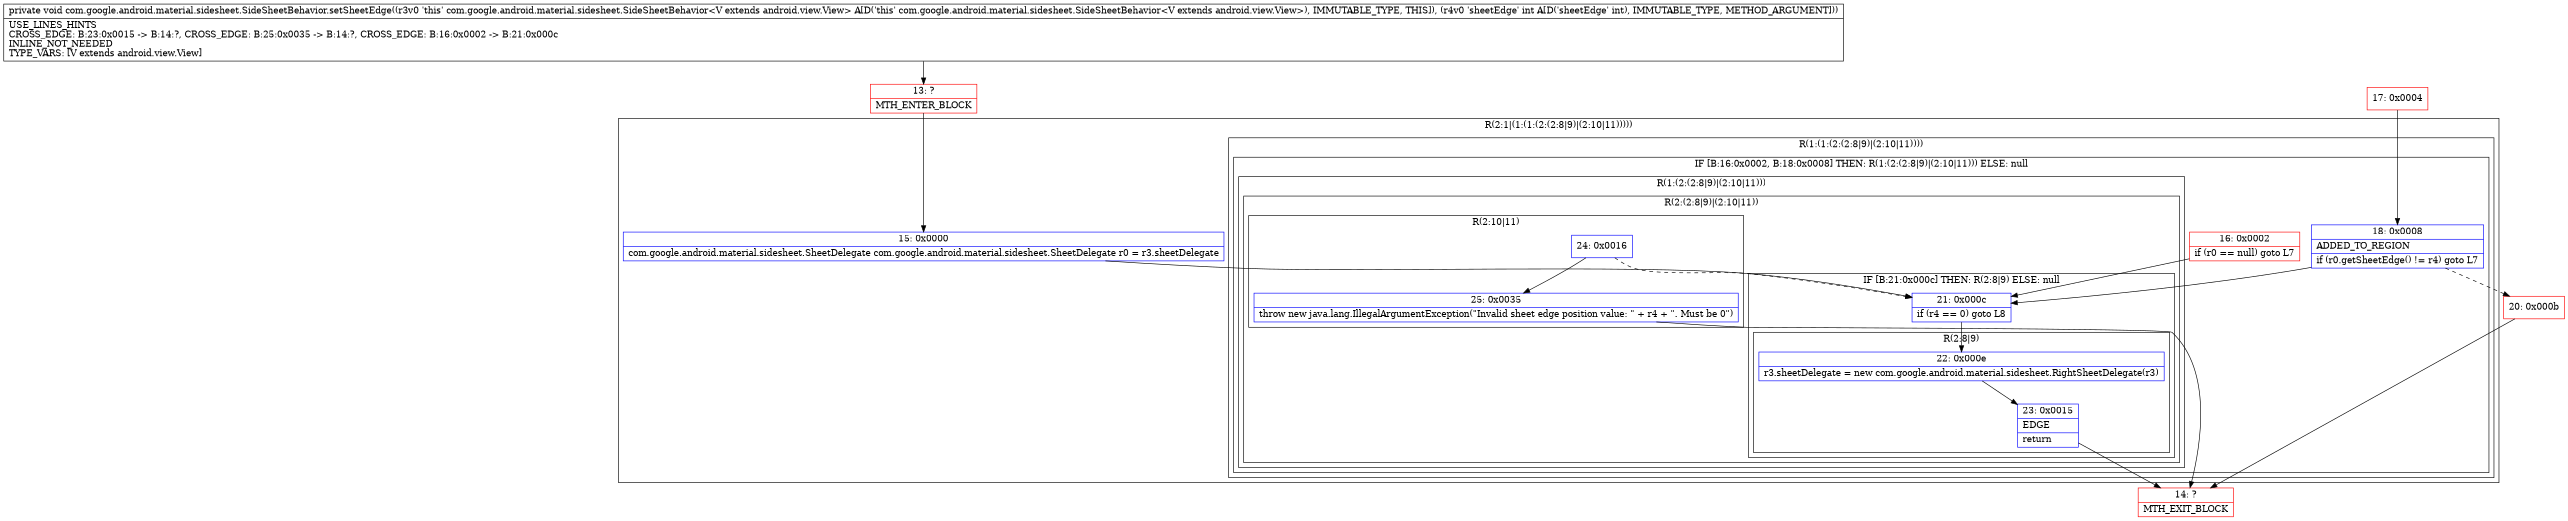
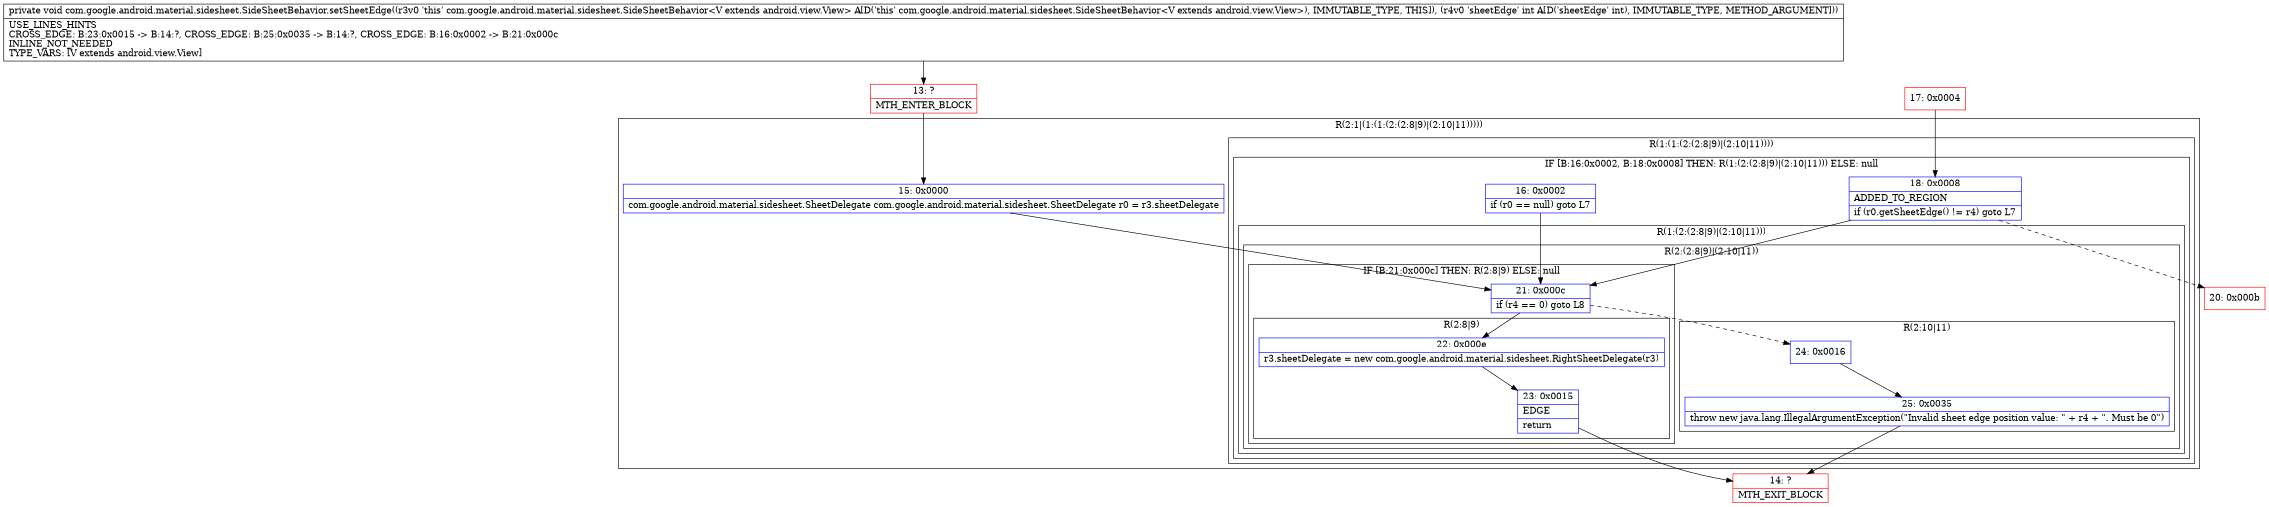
(2245, 246) -> (1541, 199)
(1759, 275) -> (1707, 325)
(2366, 402) -> none
